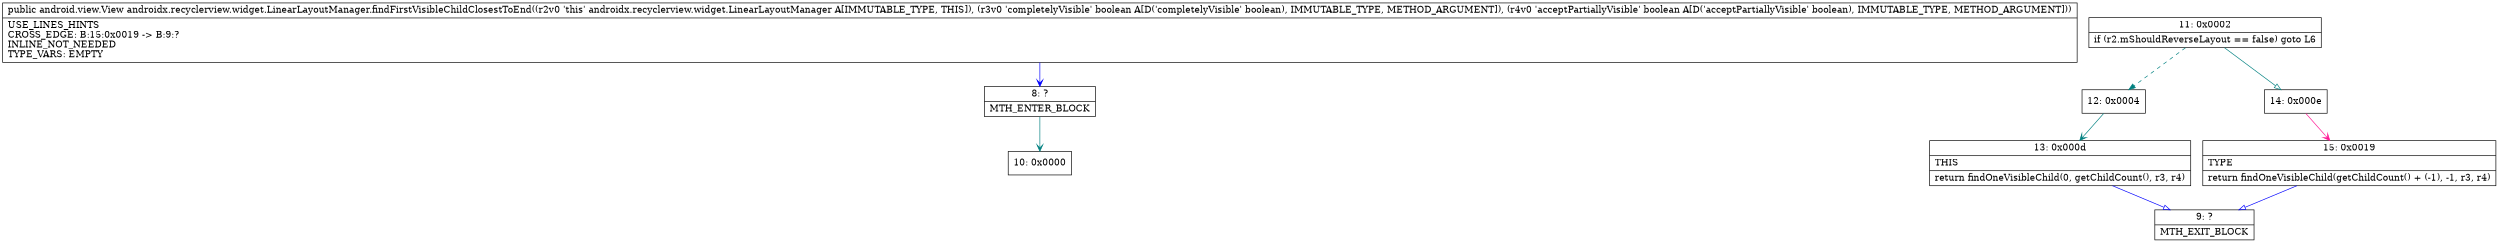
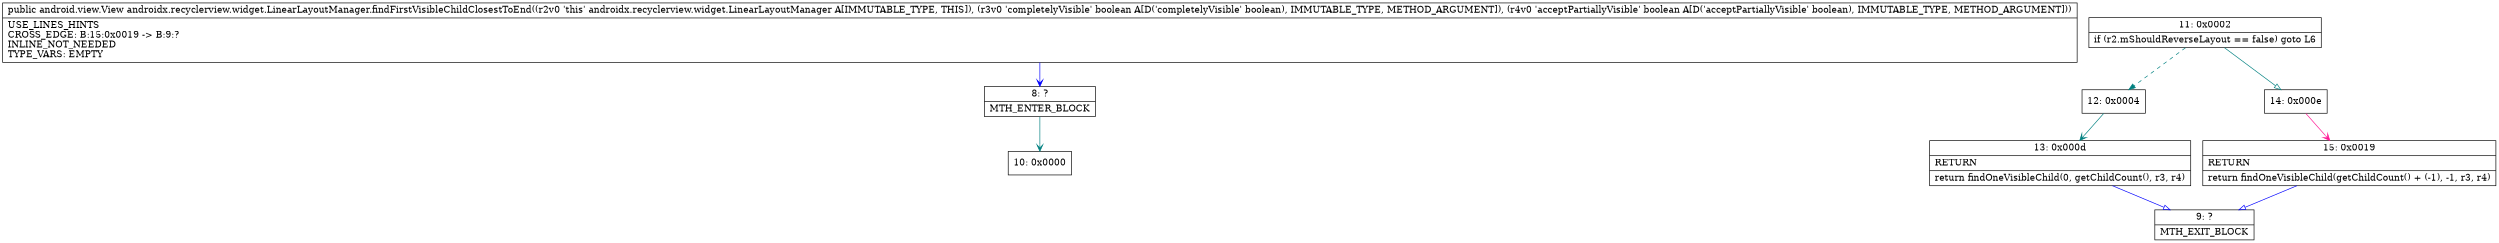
(1947, 163) -> (1956, 163)
(2221, 163) -> (2229, 163)
